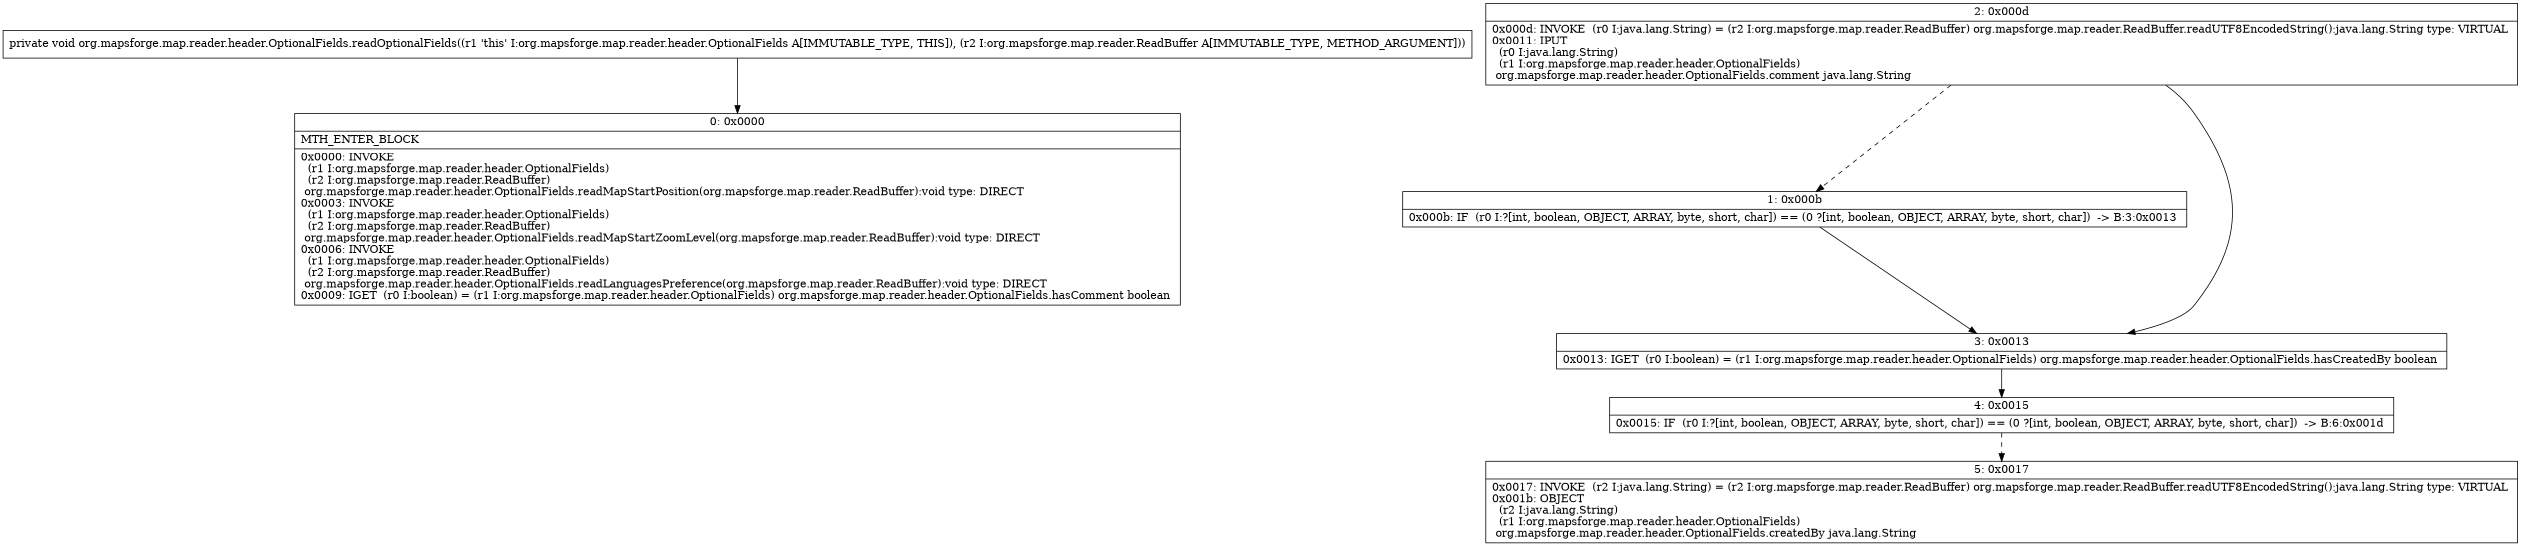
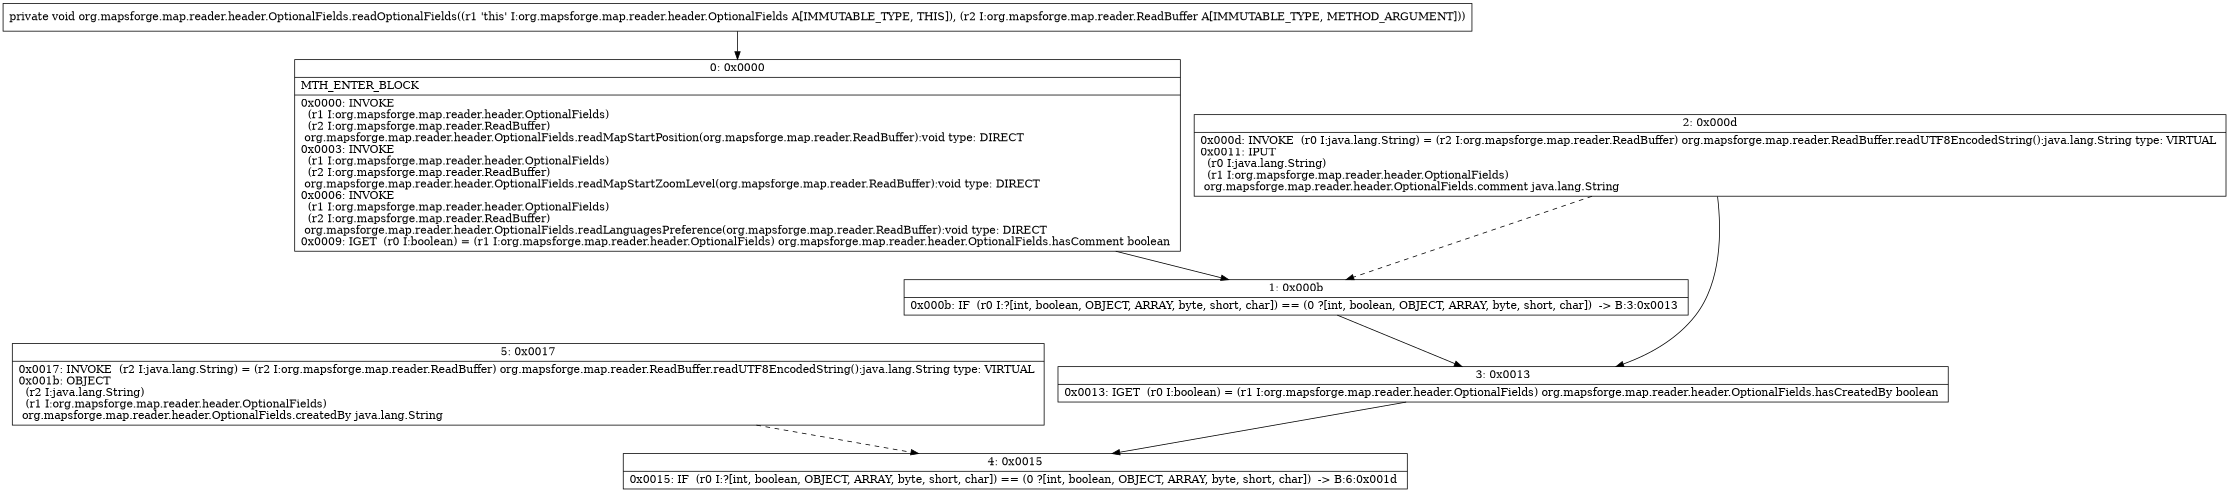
none -> (1168, 264)
(2002, 443) -> (834, 439)
